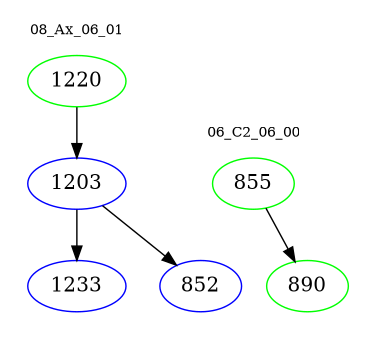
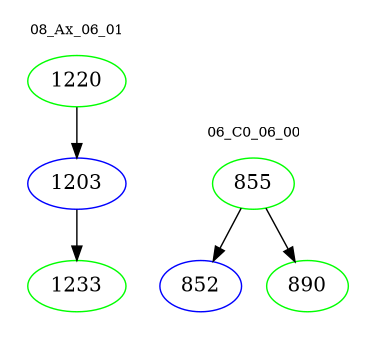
(254, 133) -> (254, 133)
(128, 226) -> (231, 228)
(77, 286) -> (77, 286)
